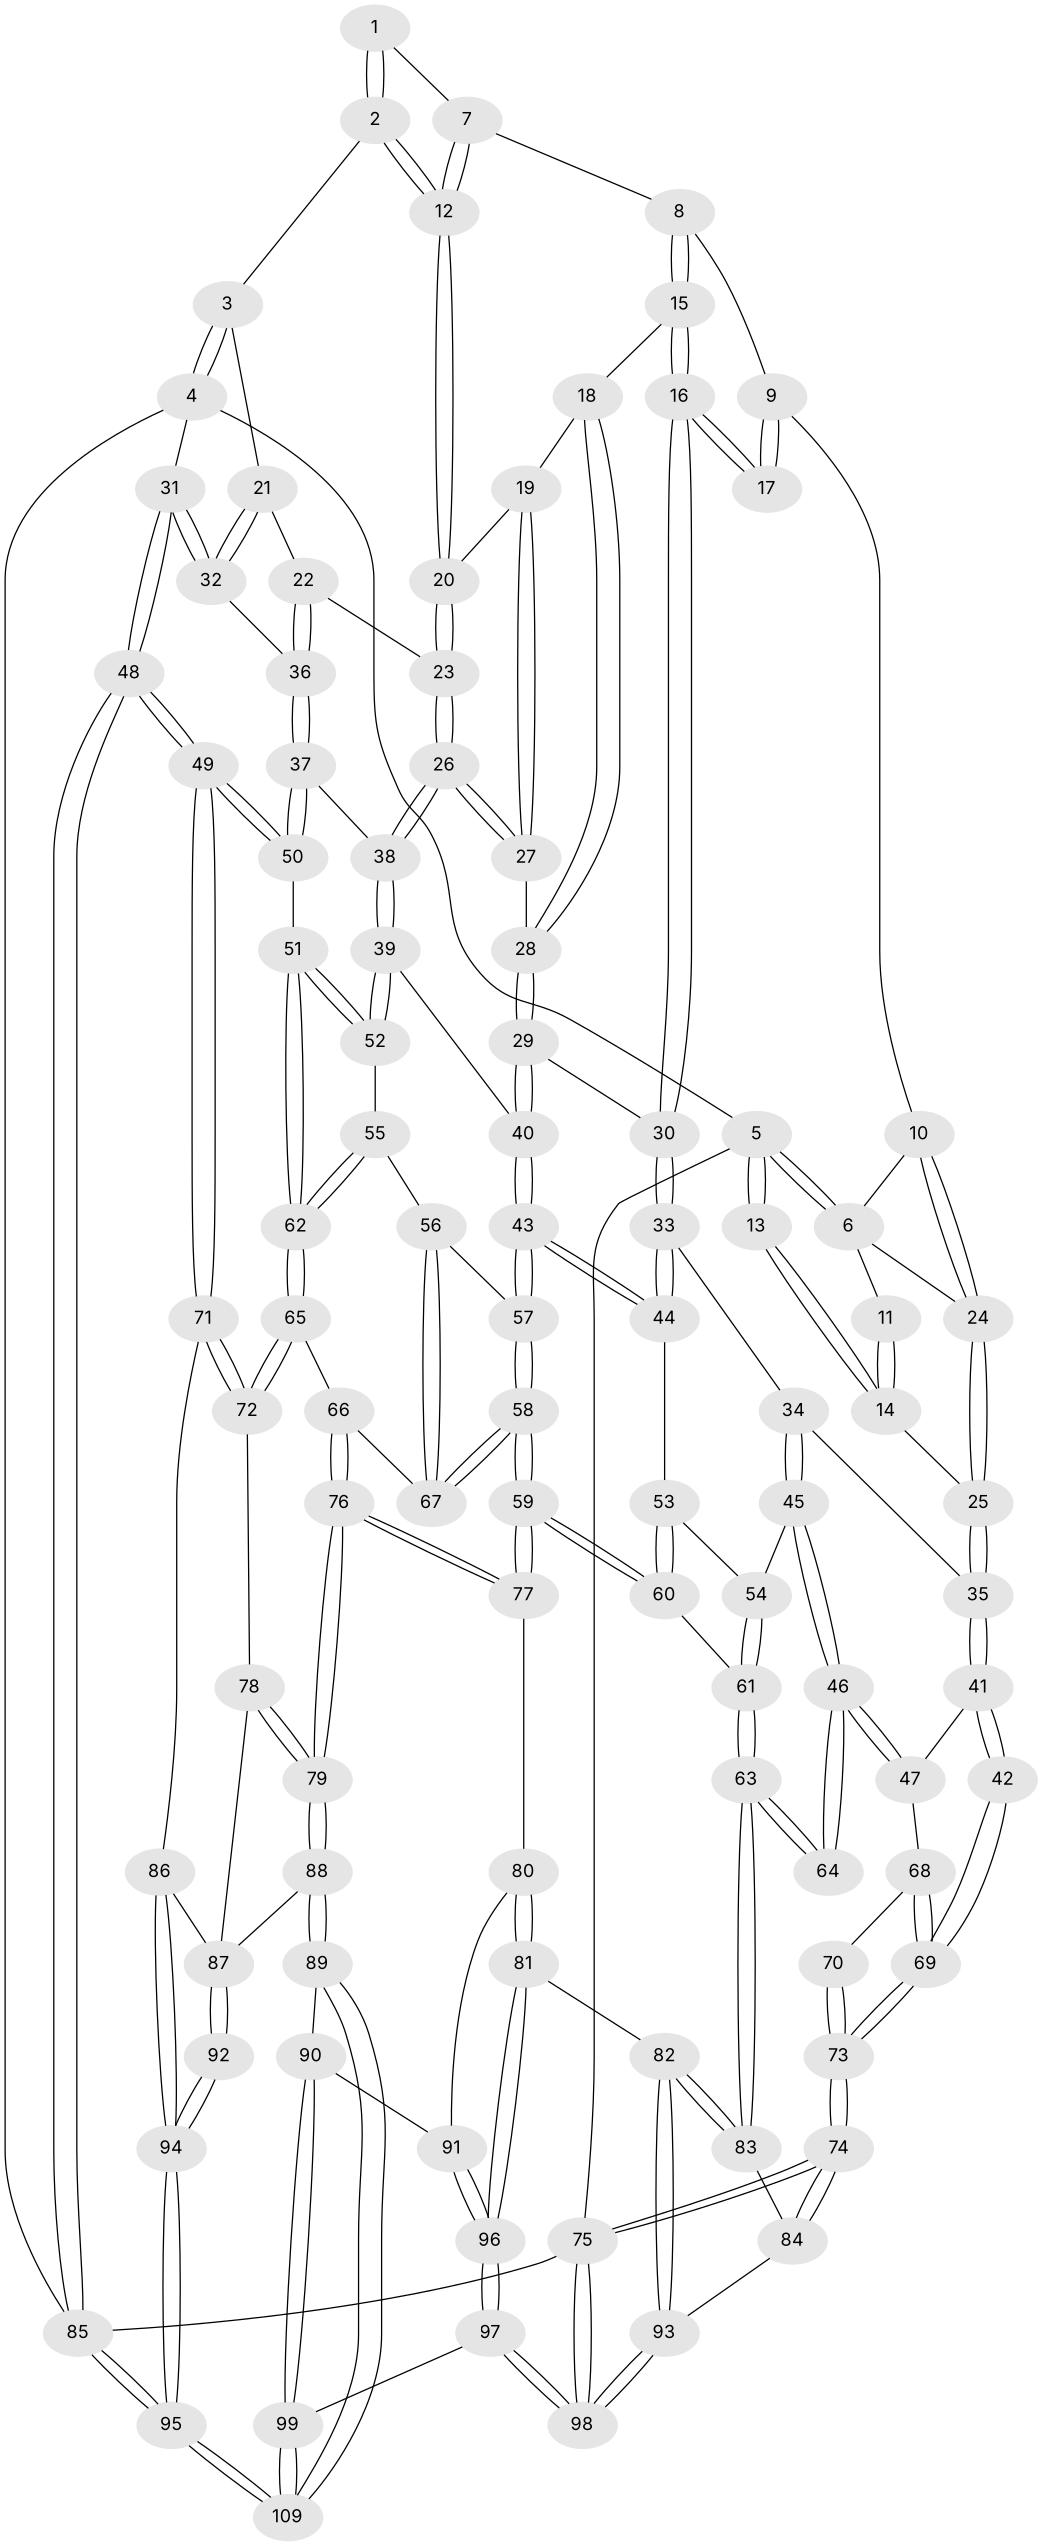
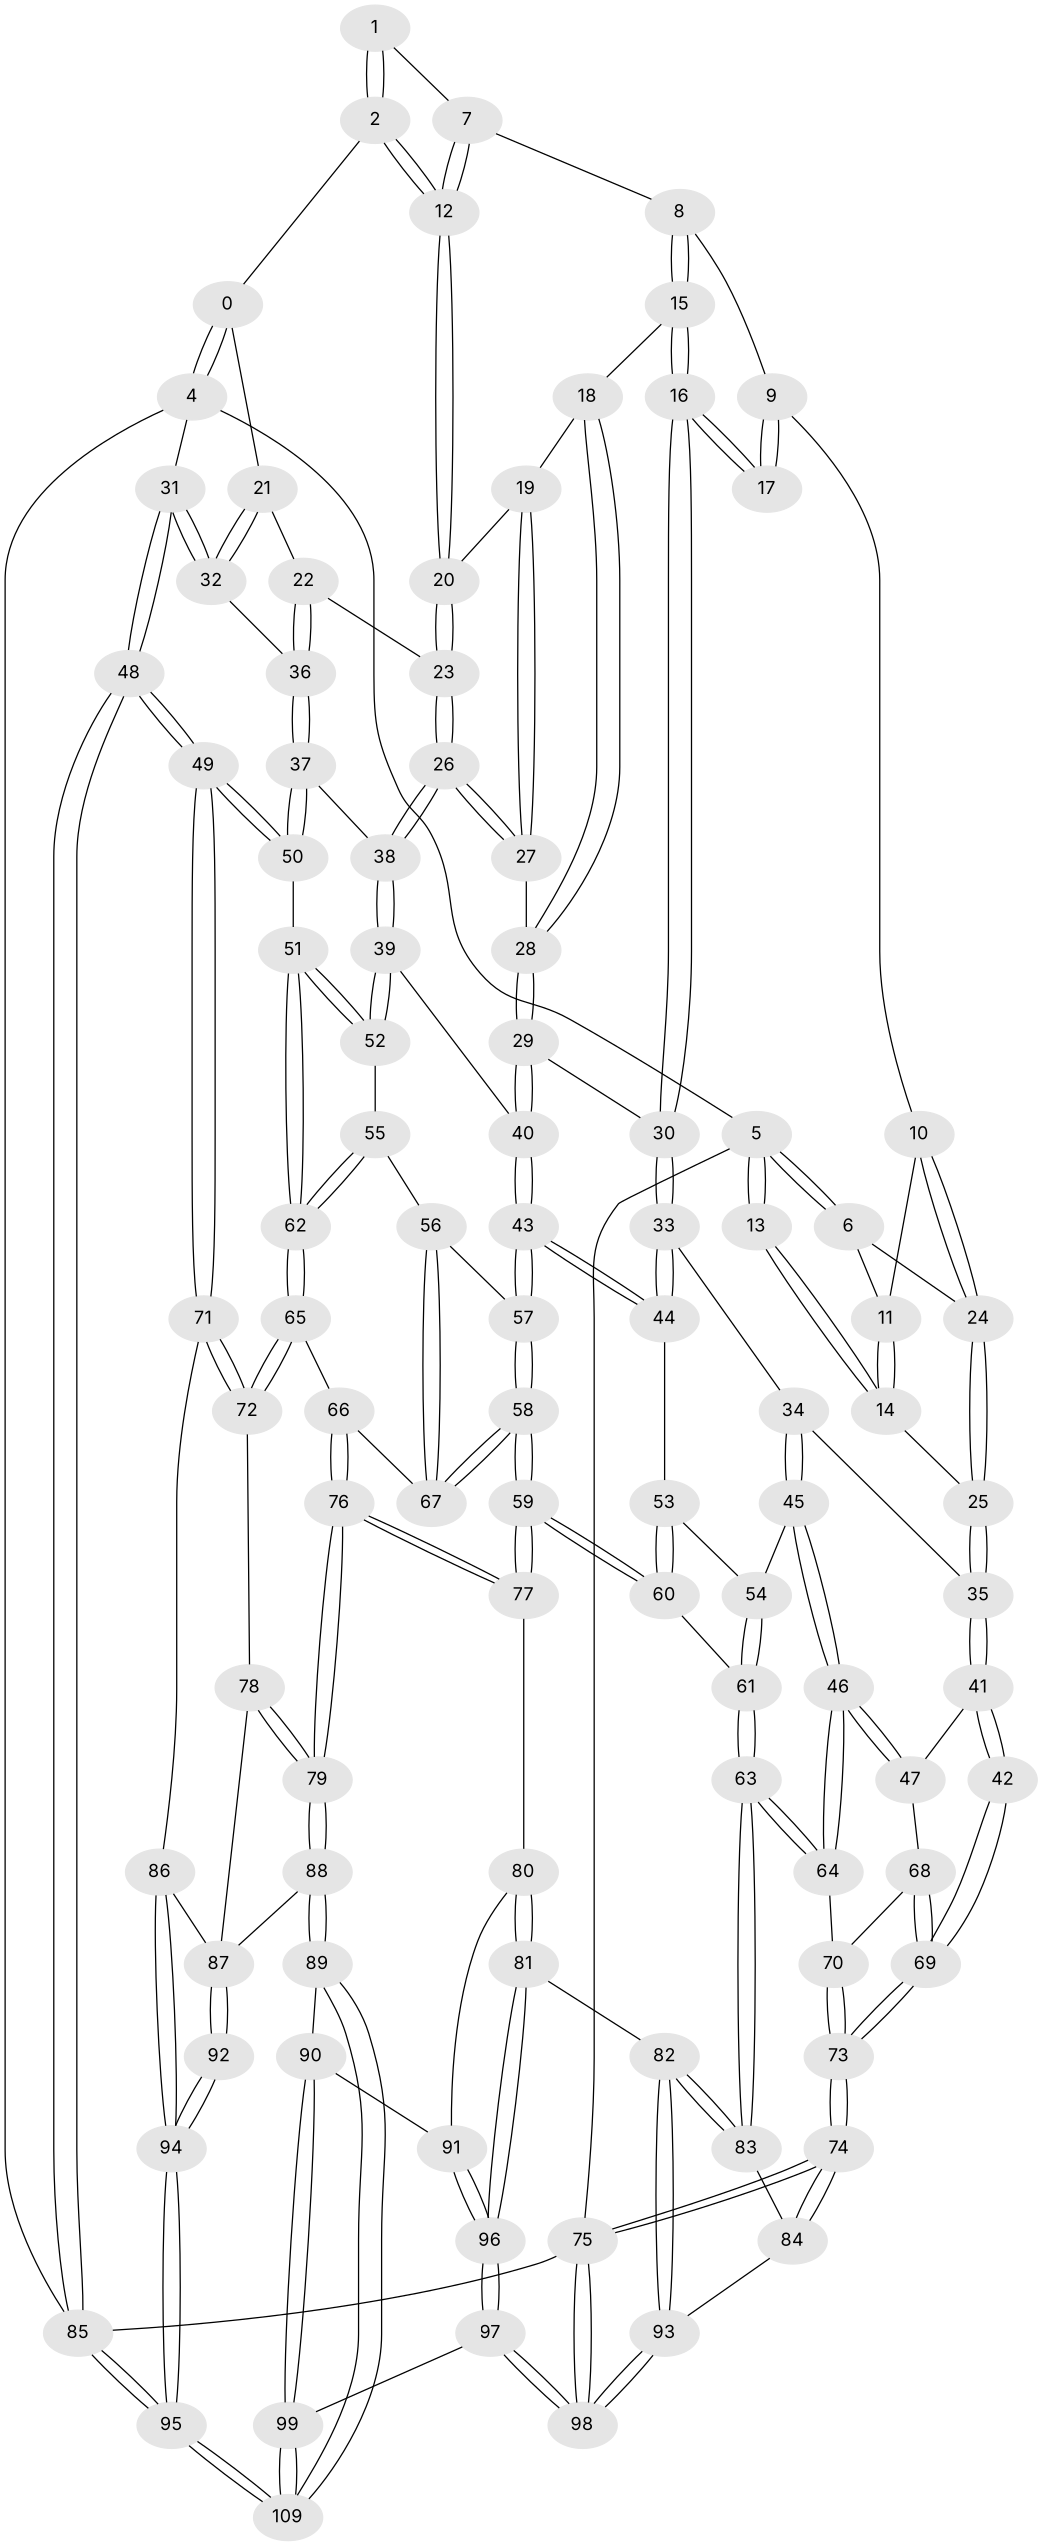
(228, 305) -> (228, 305)
(884, 1181) -> (903, 1227)
none -> (831, 1918)
